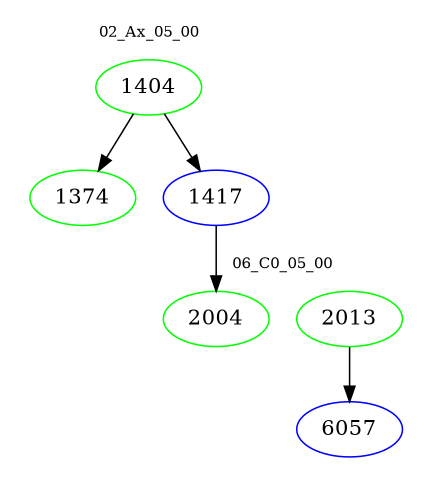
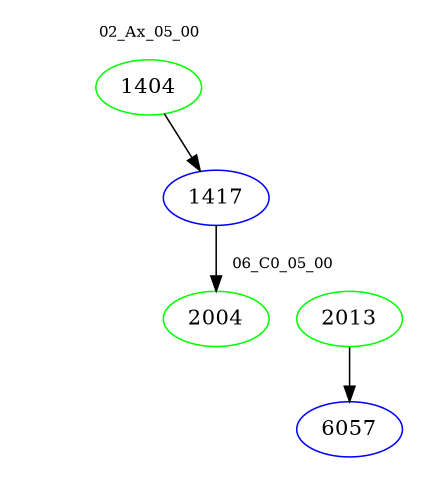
(83, 198) -> none
